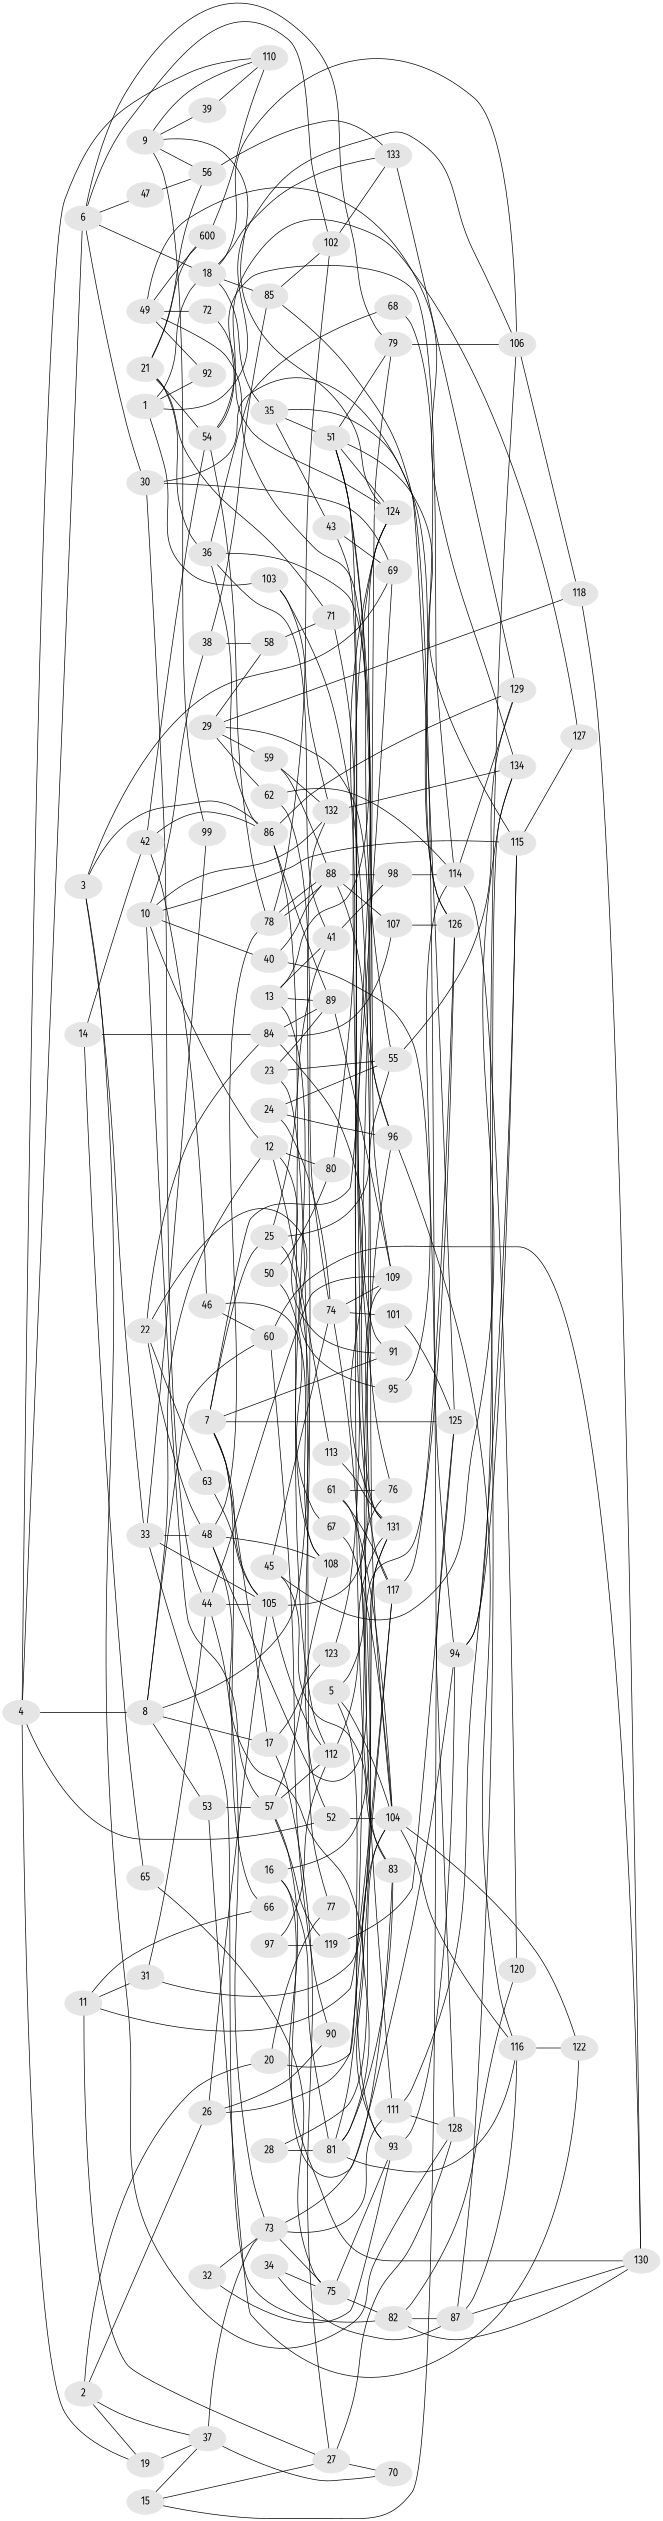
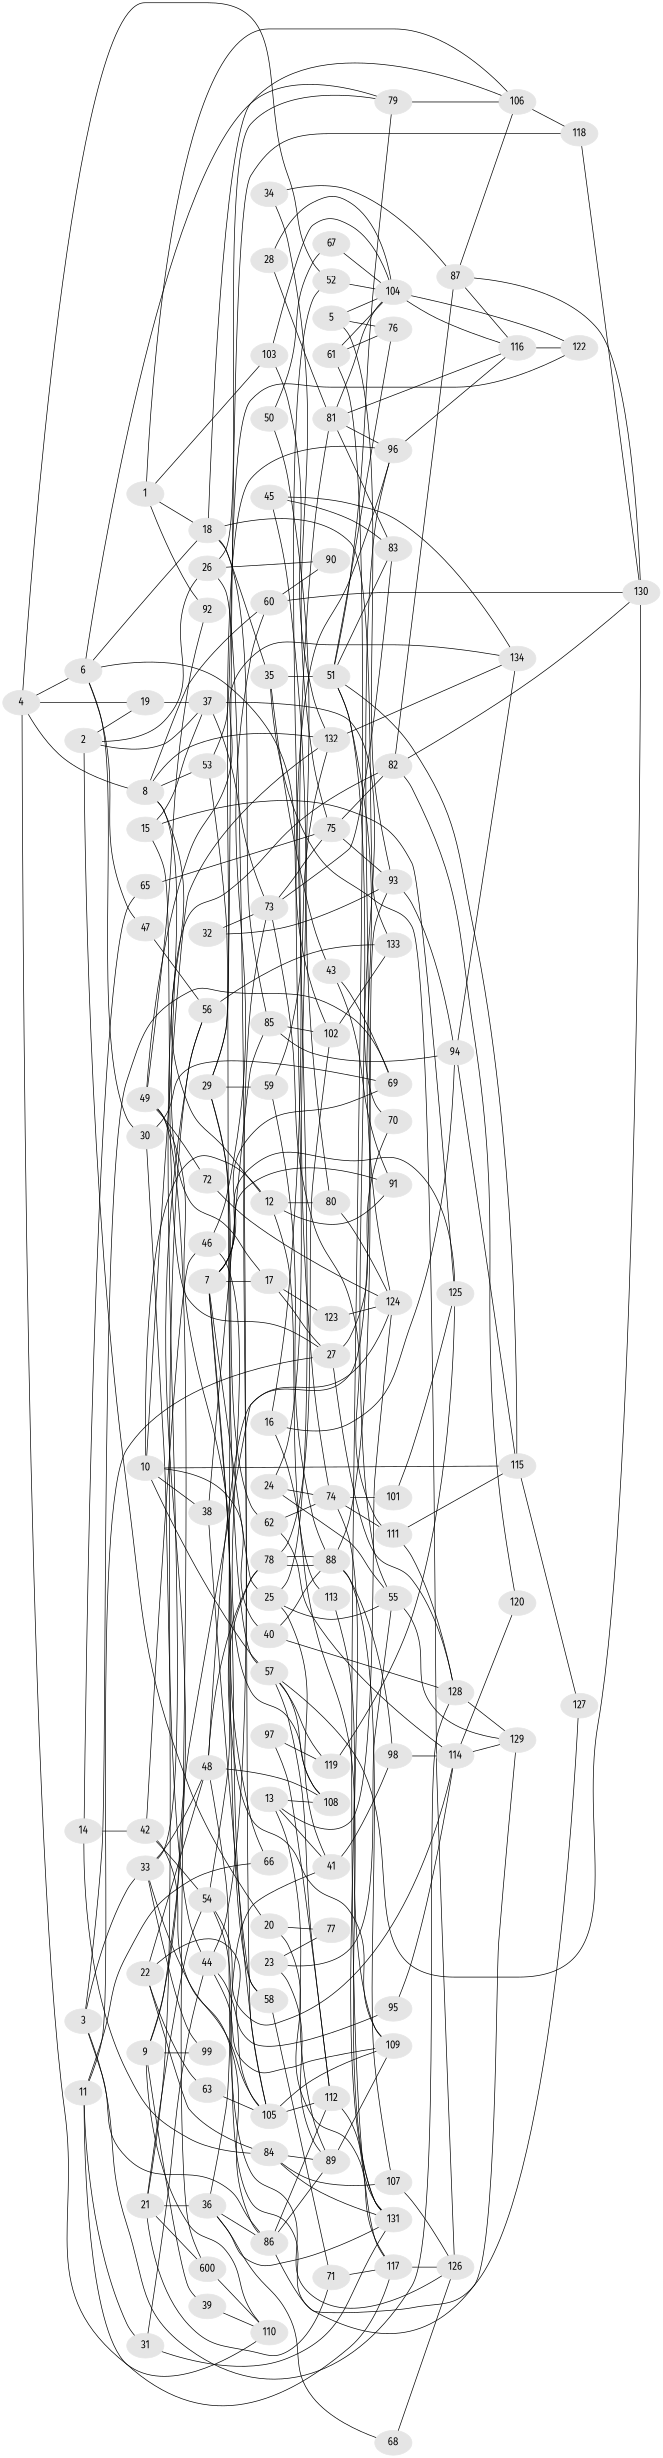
(456, 423) -> (486, 1716)
(437, 963) -> none
